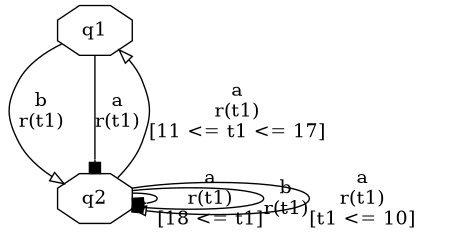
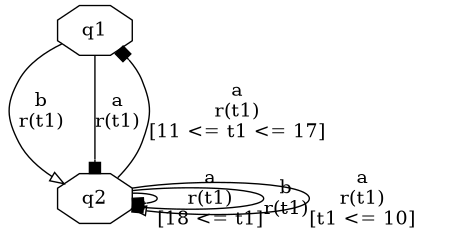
(148, 121) -> (148, 121)
